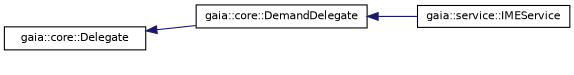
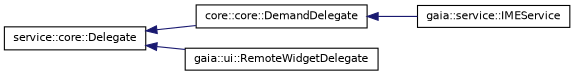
(282, 16) -> (282, 16)
(75, 38) -> (75, 38)
none -> (282, 59)
